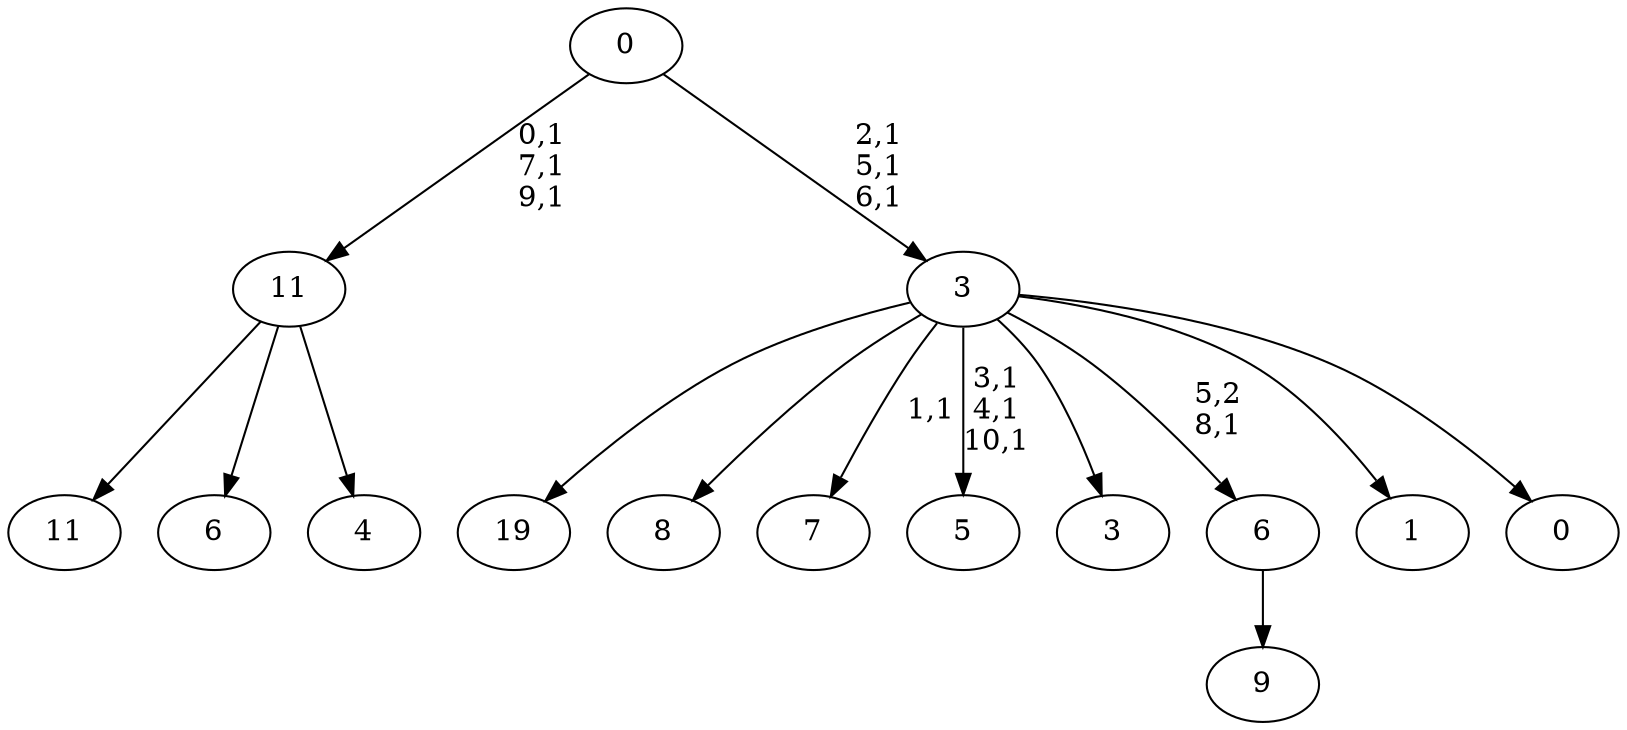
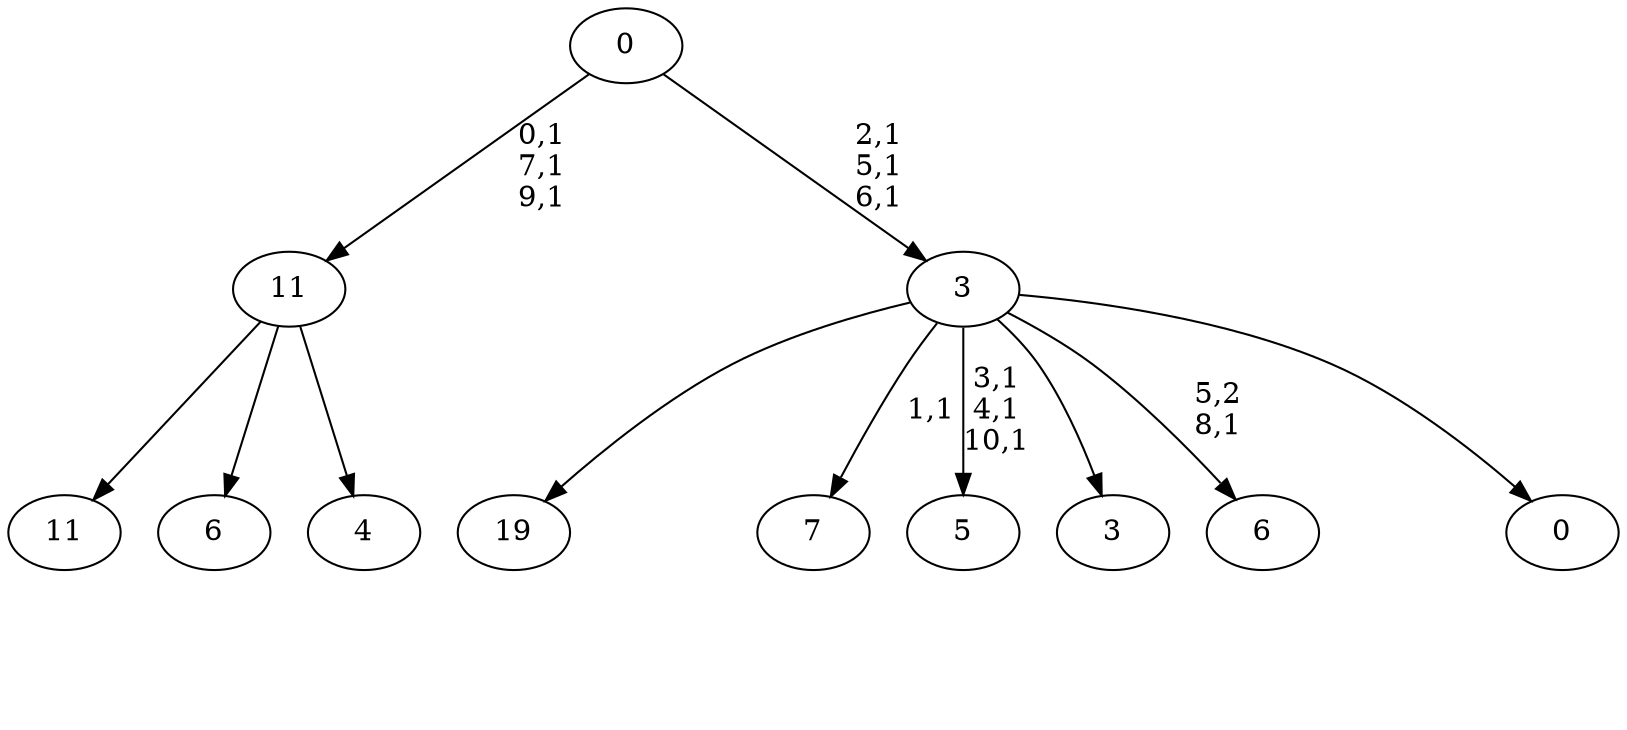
(664, 533) -> none
(1413, 533) -> none
(1263, 685) -> none
